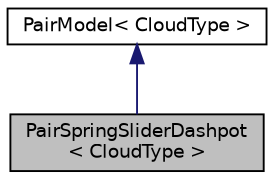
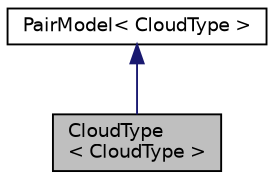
(137, 143) -> (137, 143)
